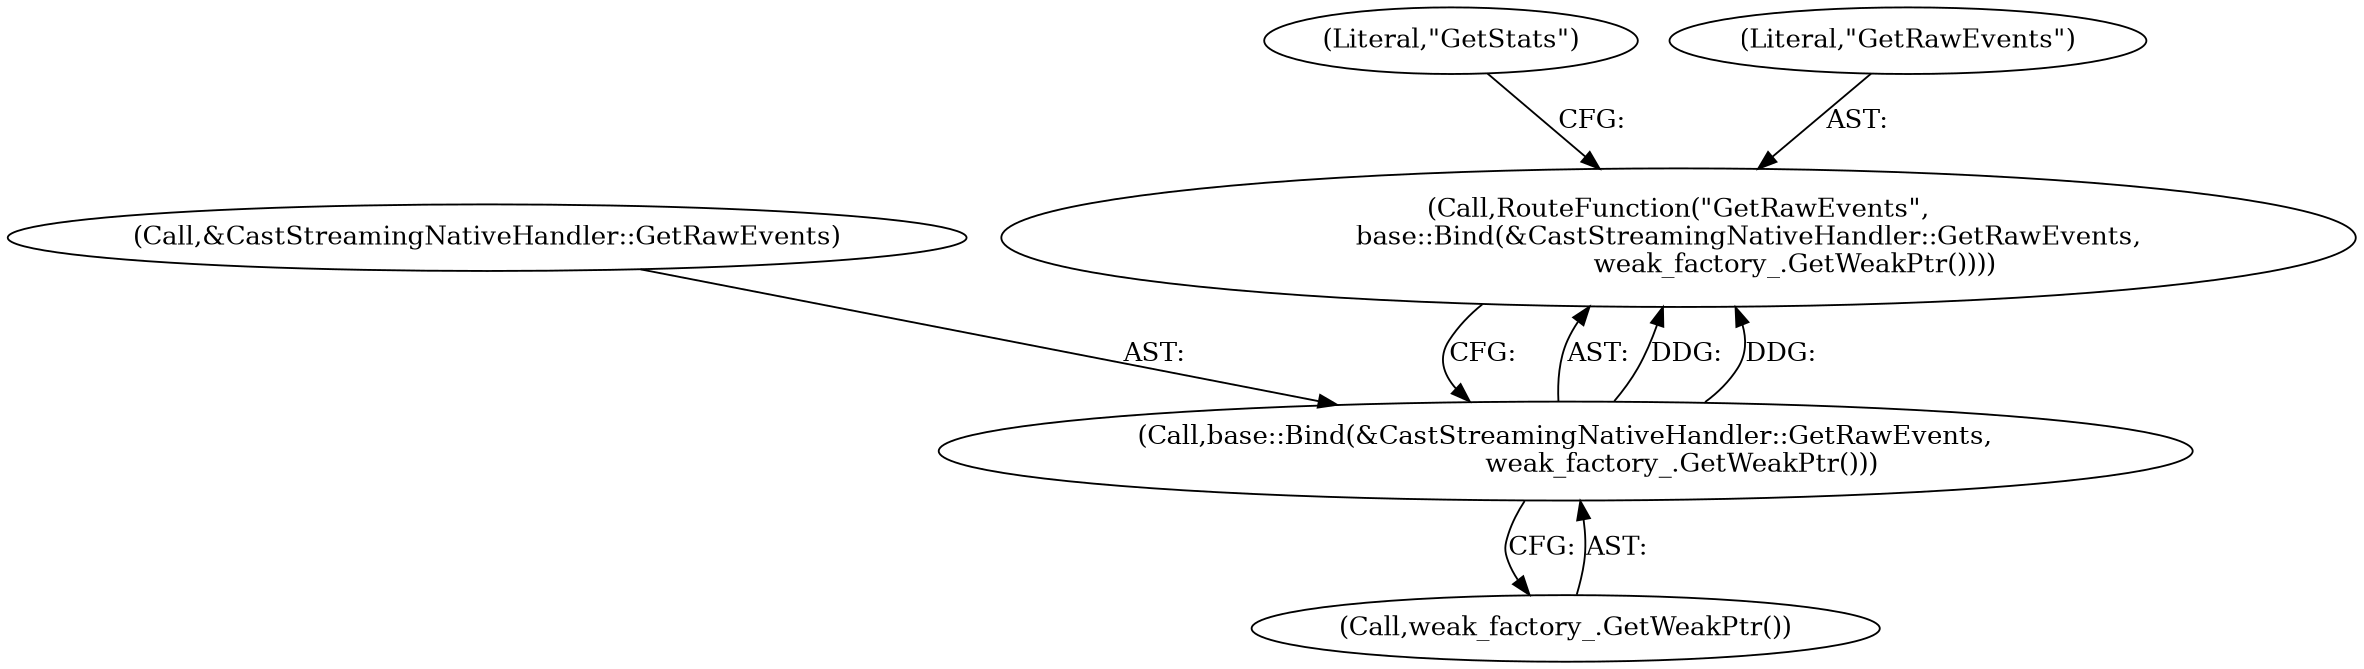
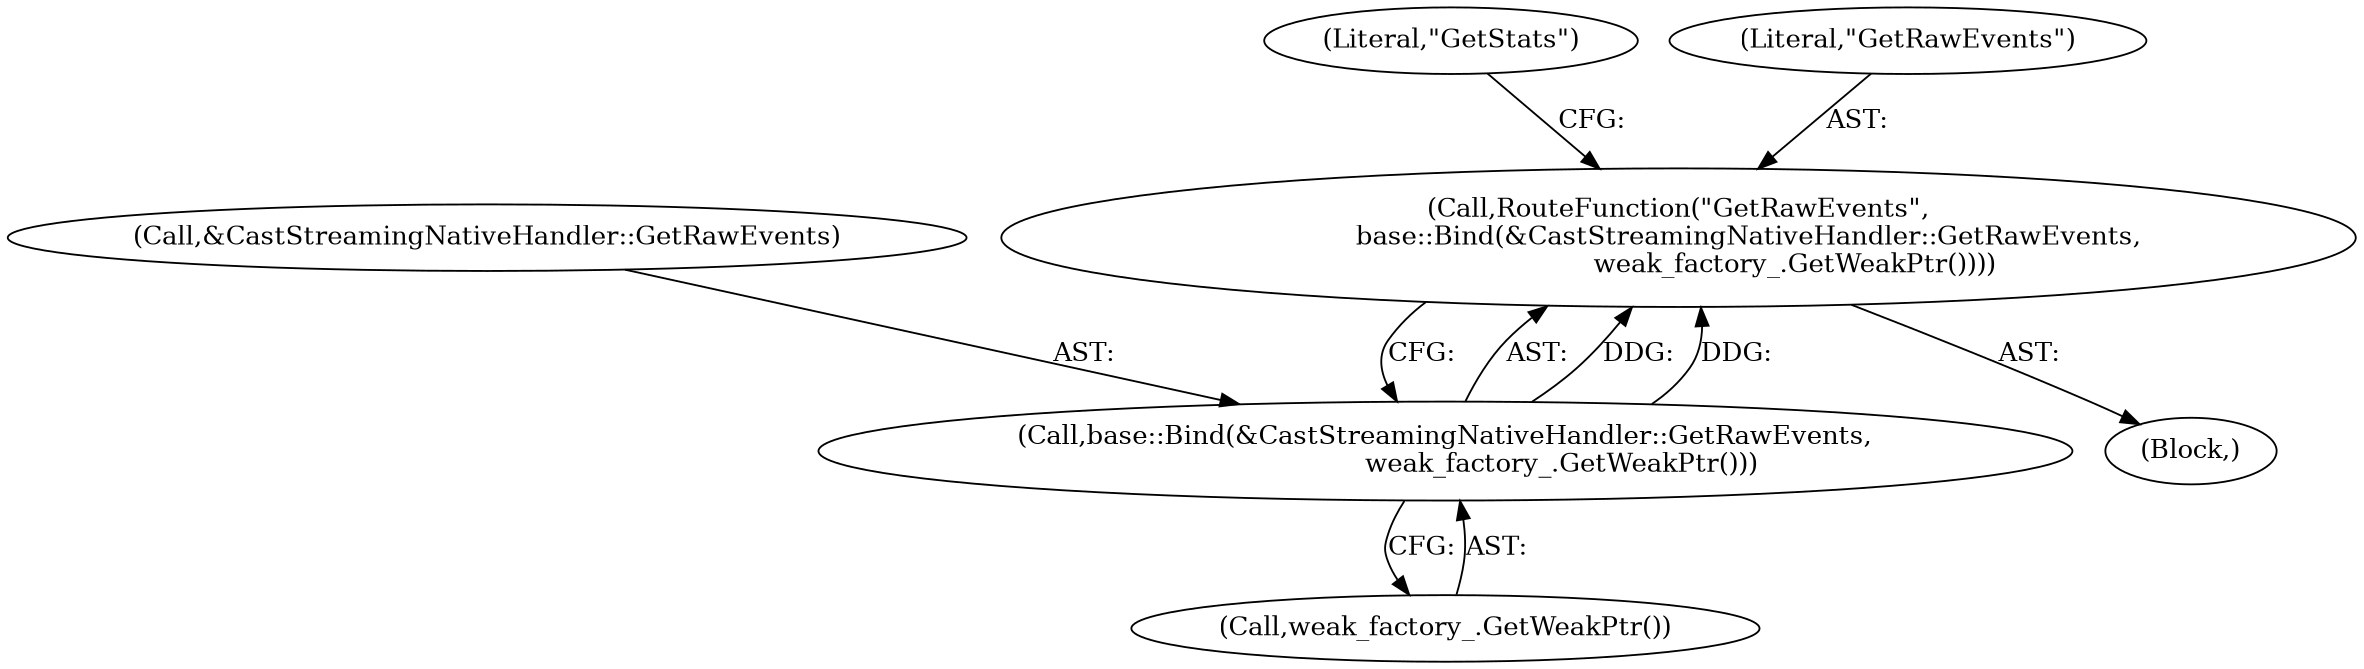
none -> (2191, 451)
